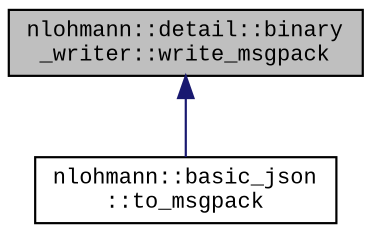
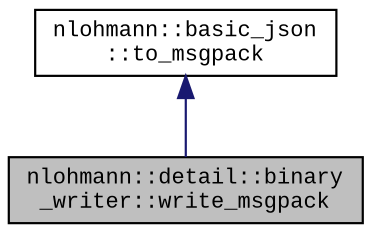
(186, 128) -> (186, 128)
